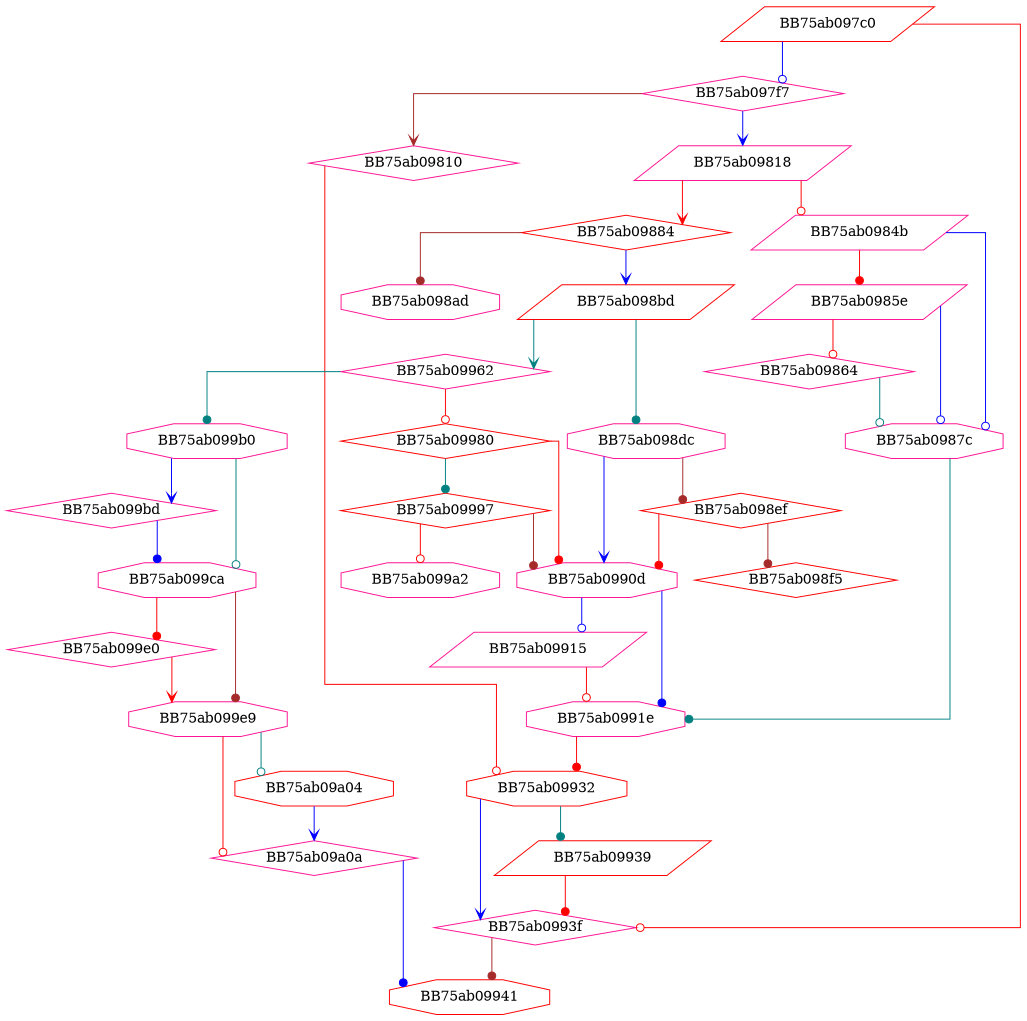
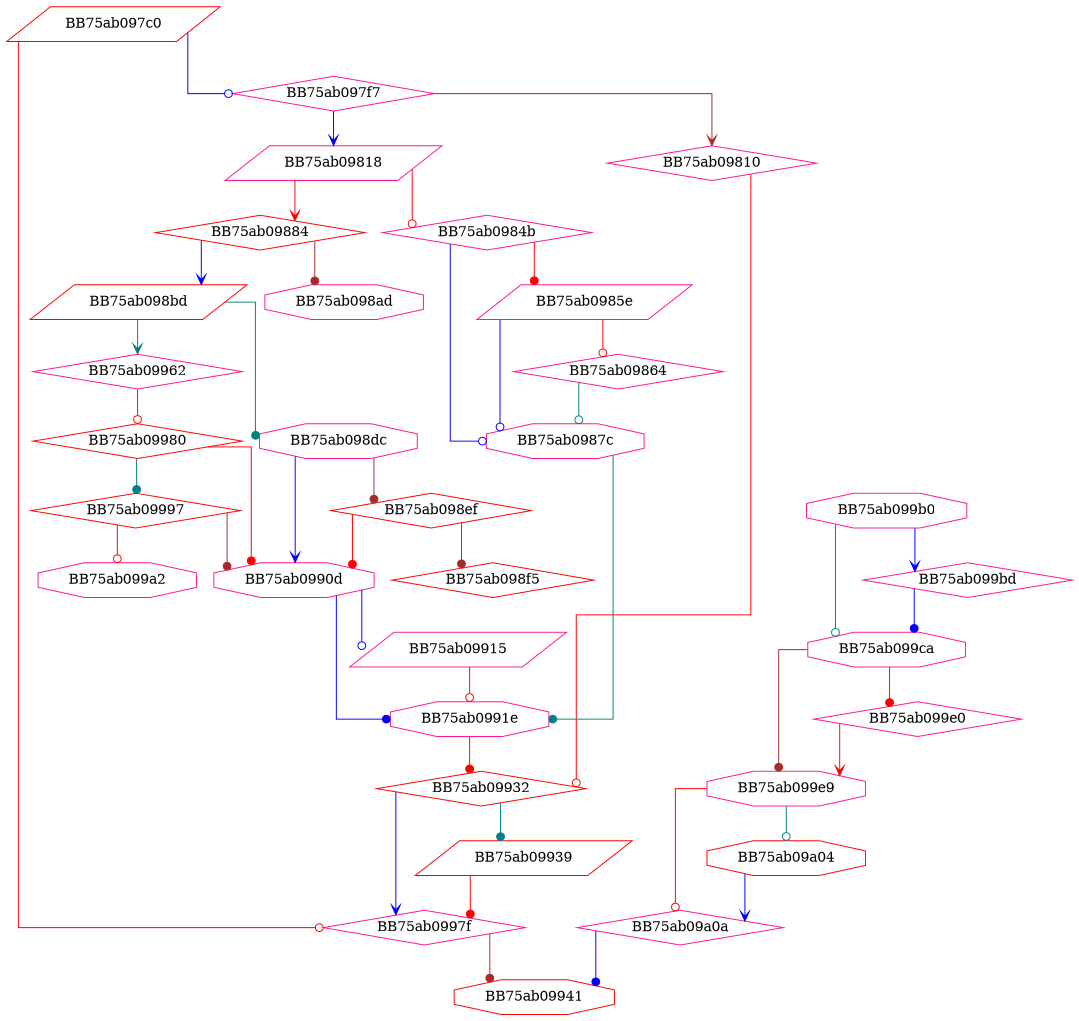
(860, 233) -> (487, 233)
(252, 372) -> none
(547, 789) -> (481, 789)
(535, 928) -> (424, 928)
